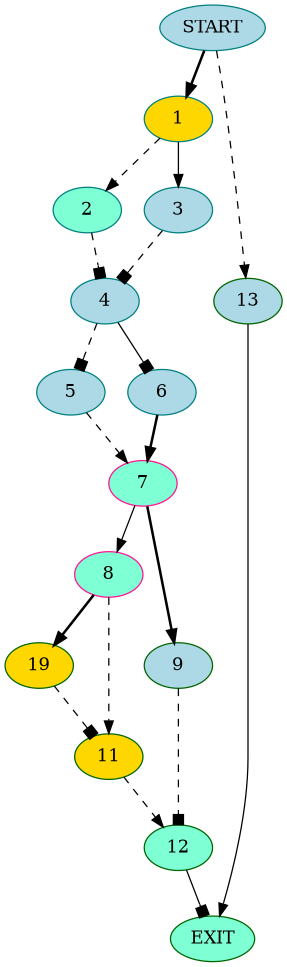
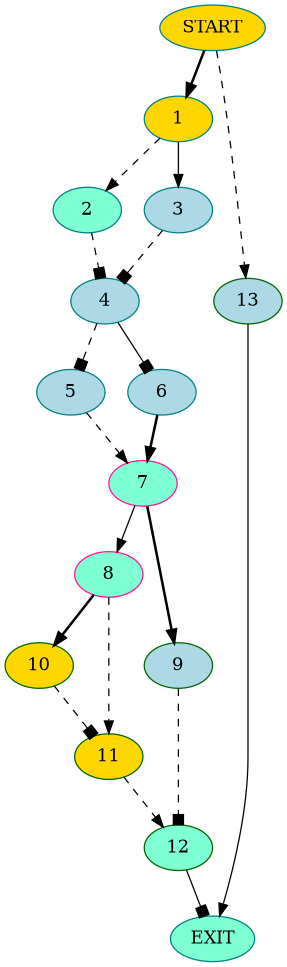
(213, 28) -> (213, 28)
(39, 666) -> (39, 666)
(213, 939) -> (213, 939)
